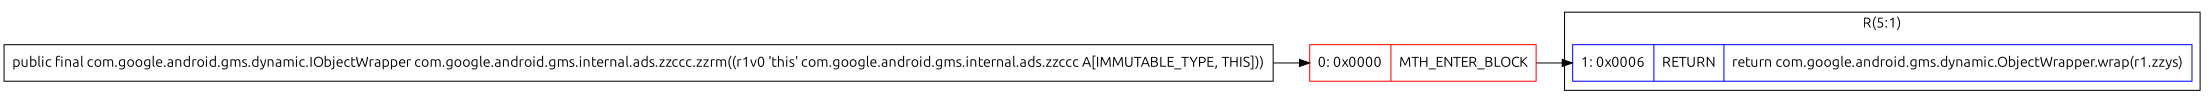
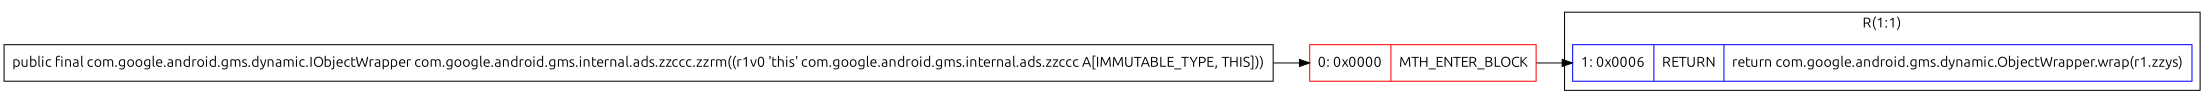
(1882, 24) -> (1882, 24)
